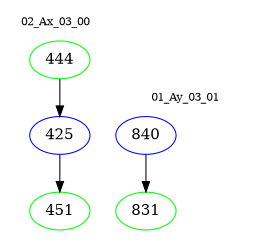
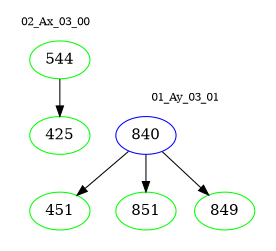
(60, 60) -> (60, 60)
(60, 135) -> (60, 135)
(60, 168) -> (114, 163)
(146, 211) -> (146, 211)
none -> (225, 211)
